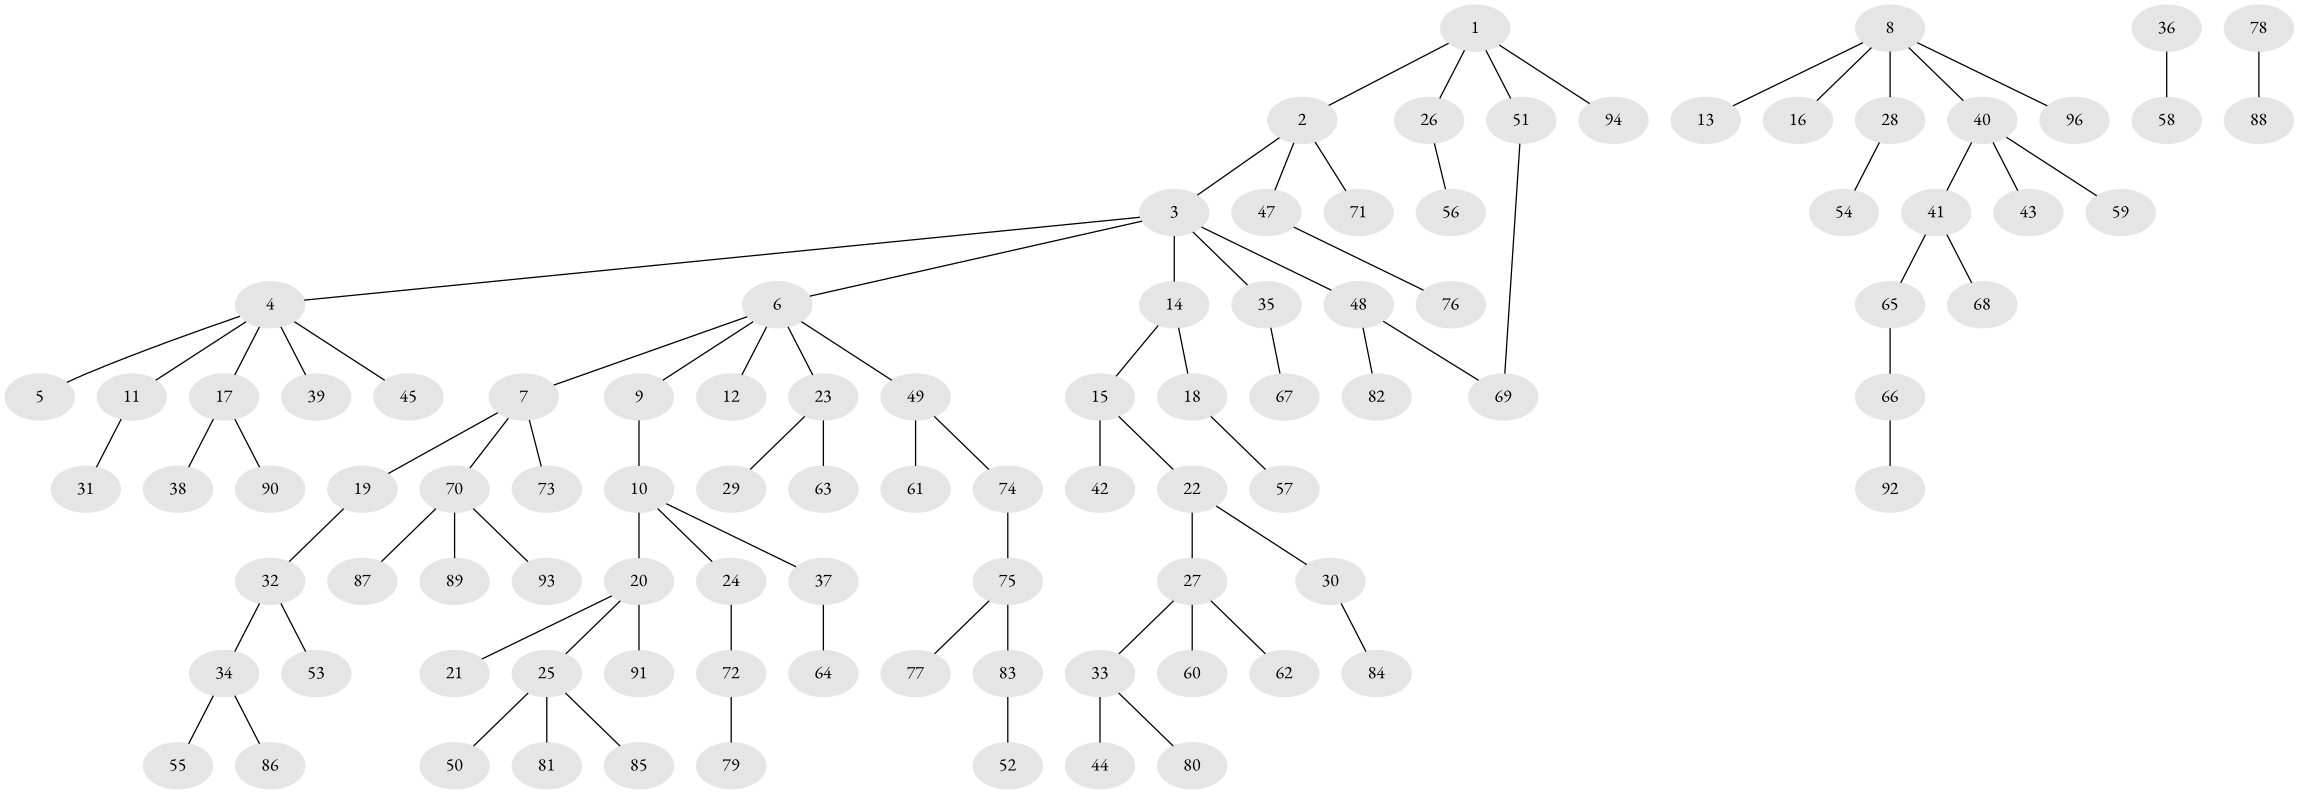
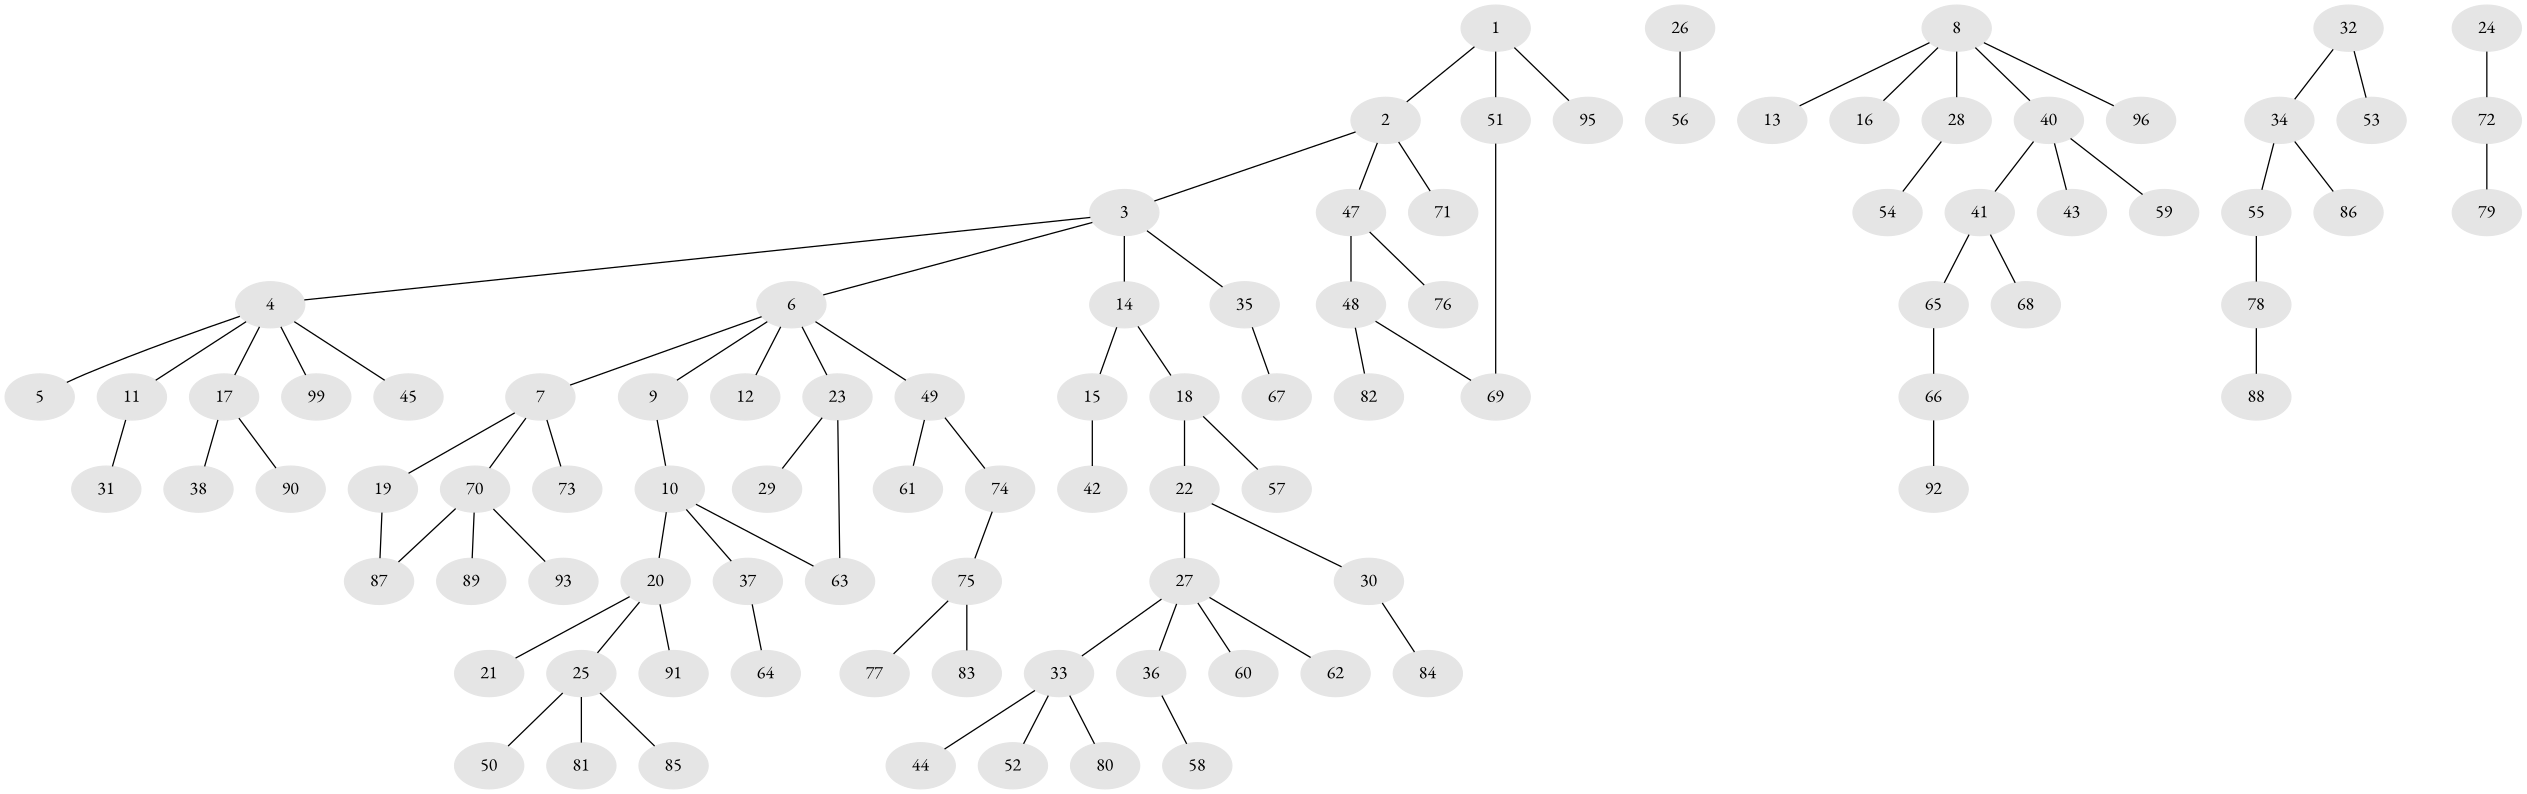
(1452, 74) -> none
(1614, 120) -> (1588, 120)
(1266, 259) -> (1351, 259)
none -> (2256, 259)
(316, 397) -> (316, 397)
(1146, 443) -> (1185, 443)
(316, 535) -> (381, 535)
(685, 535) -> (755, 535)
none -> (1168, 627)
(1008, 720) -> (1036, 720)
